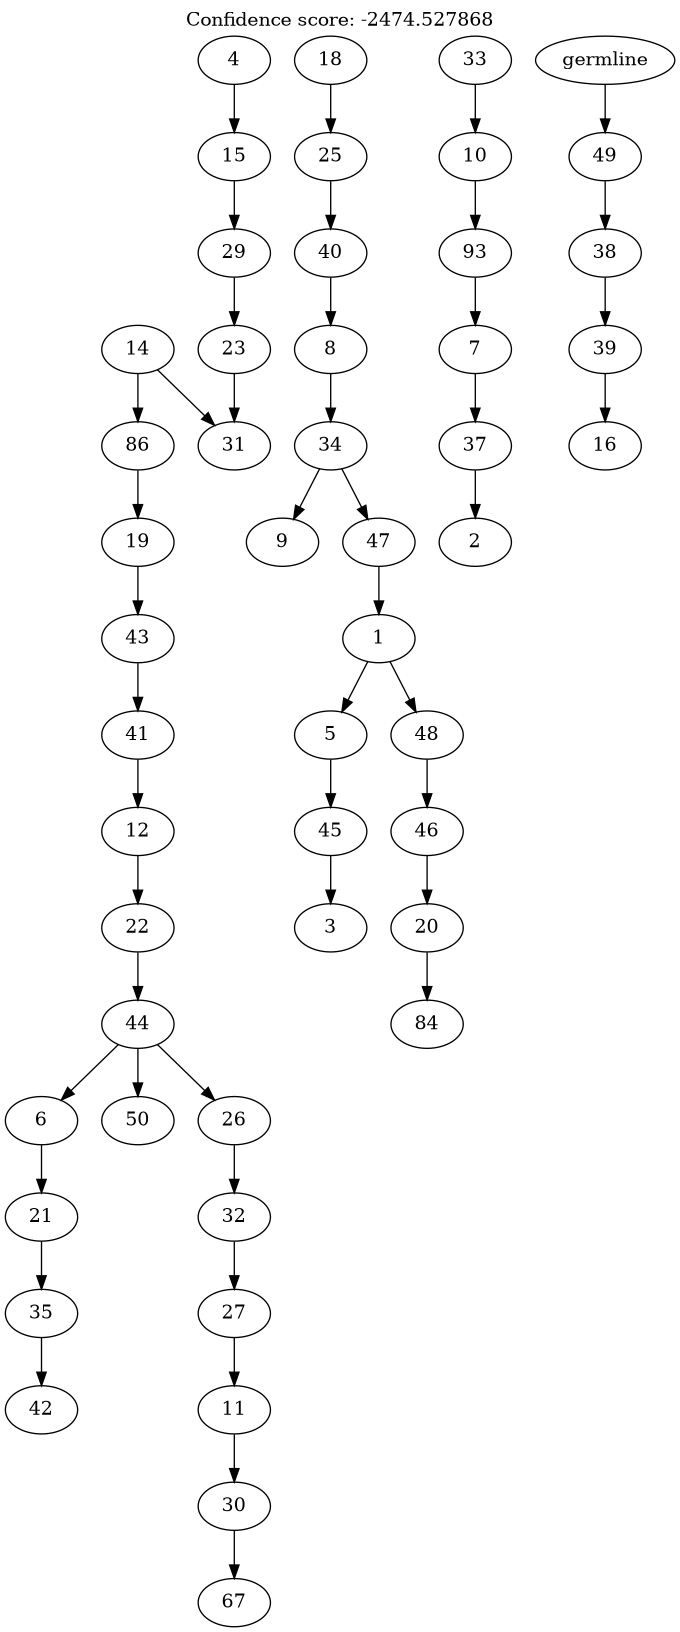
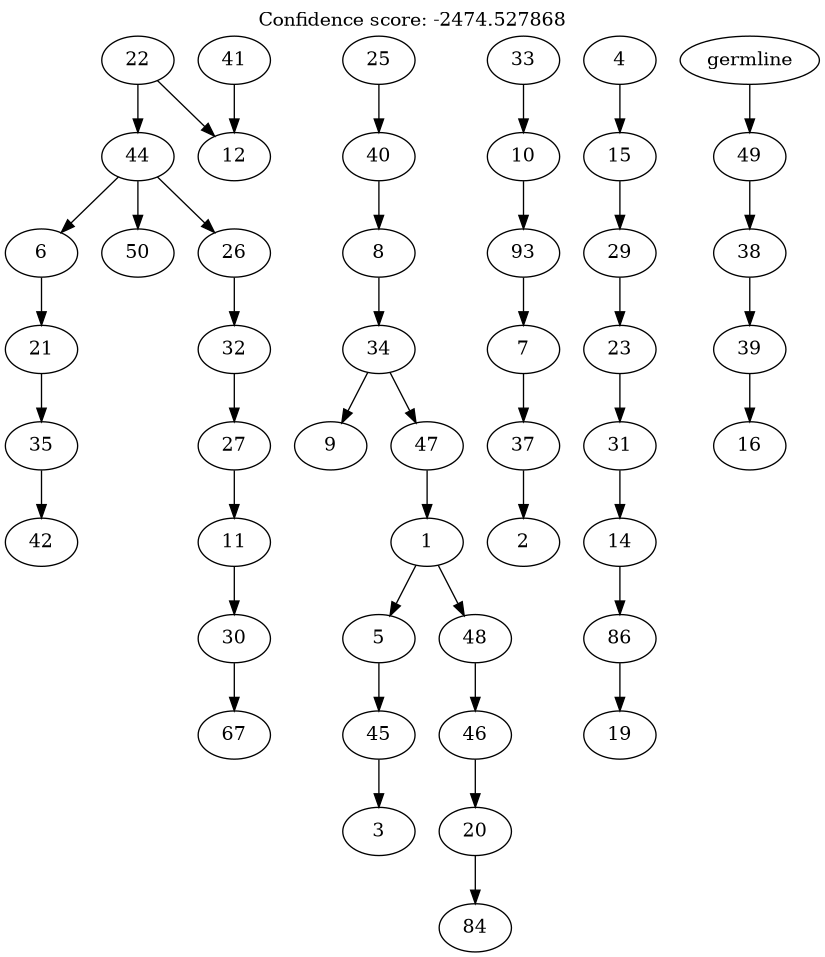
(331, 60) -> none
(181, 393) -> (620, 487)
(138, 639) -> none
(138, 873) -> (181, 104)
